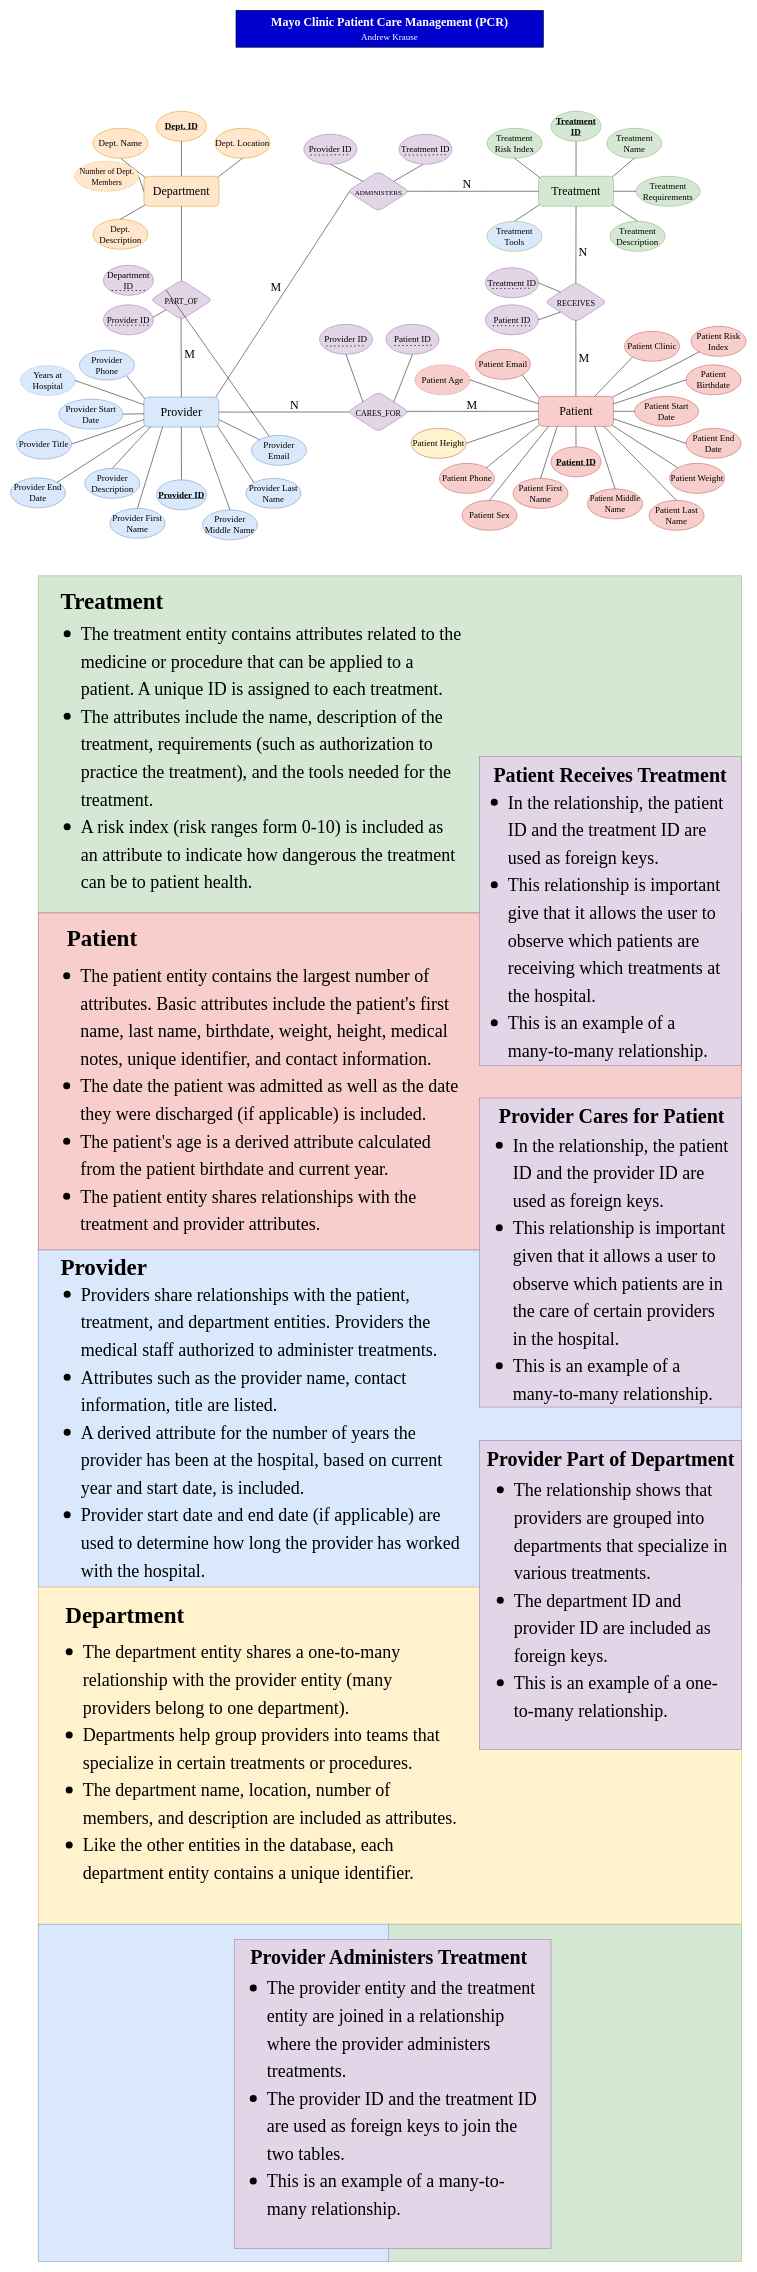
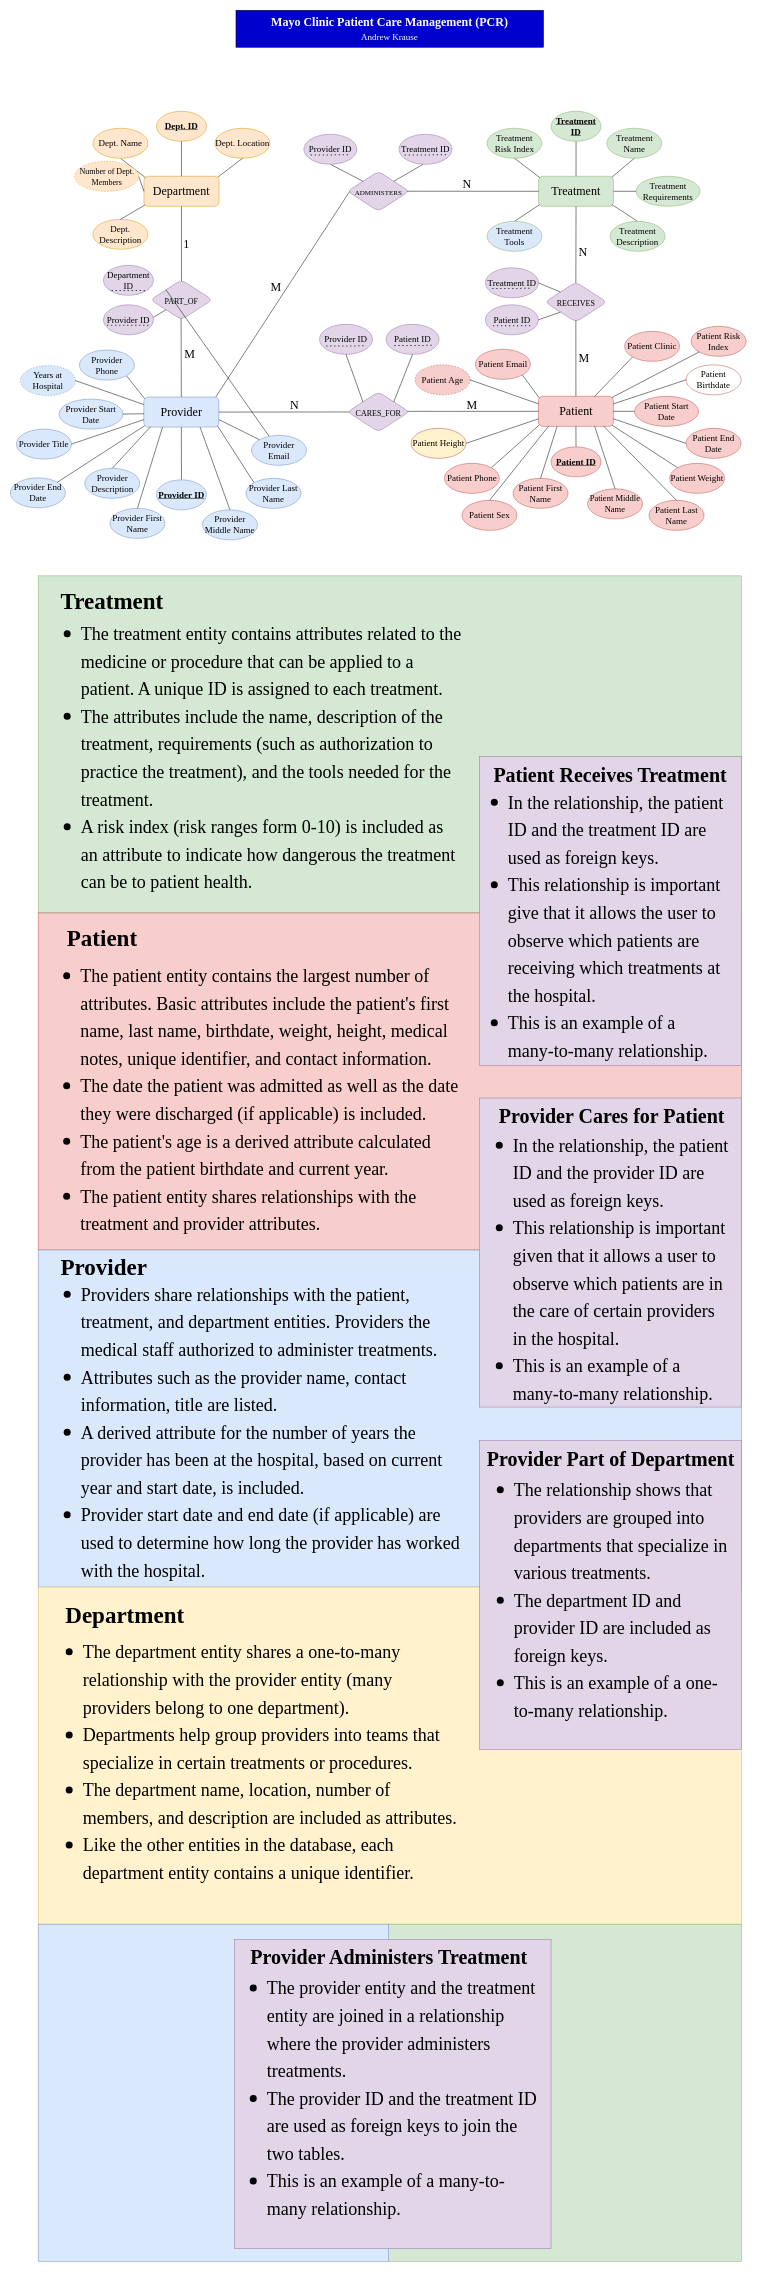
none -> (186, 244)
(713, 380) -> (713, 380)
(467, 478) -> (472, 478)
